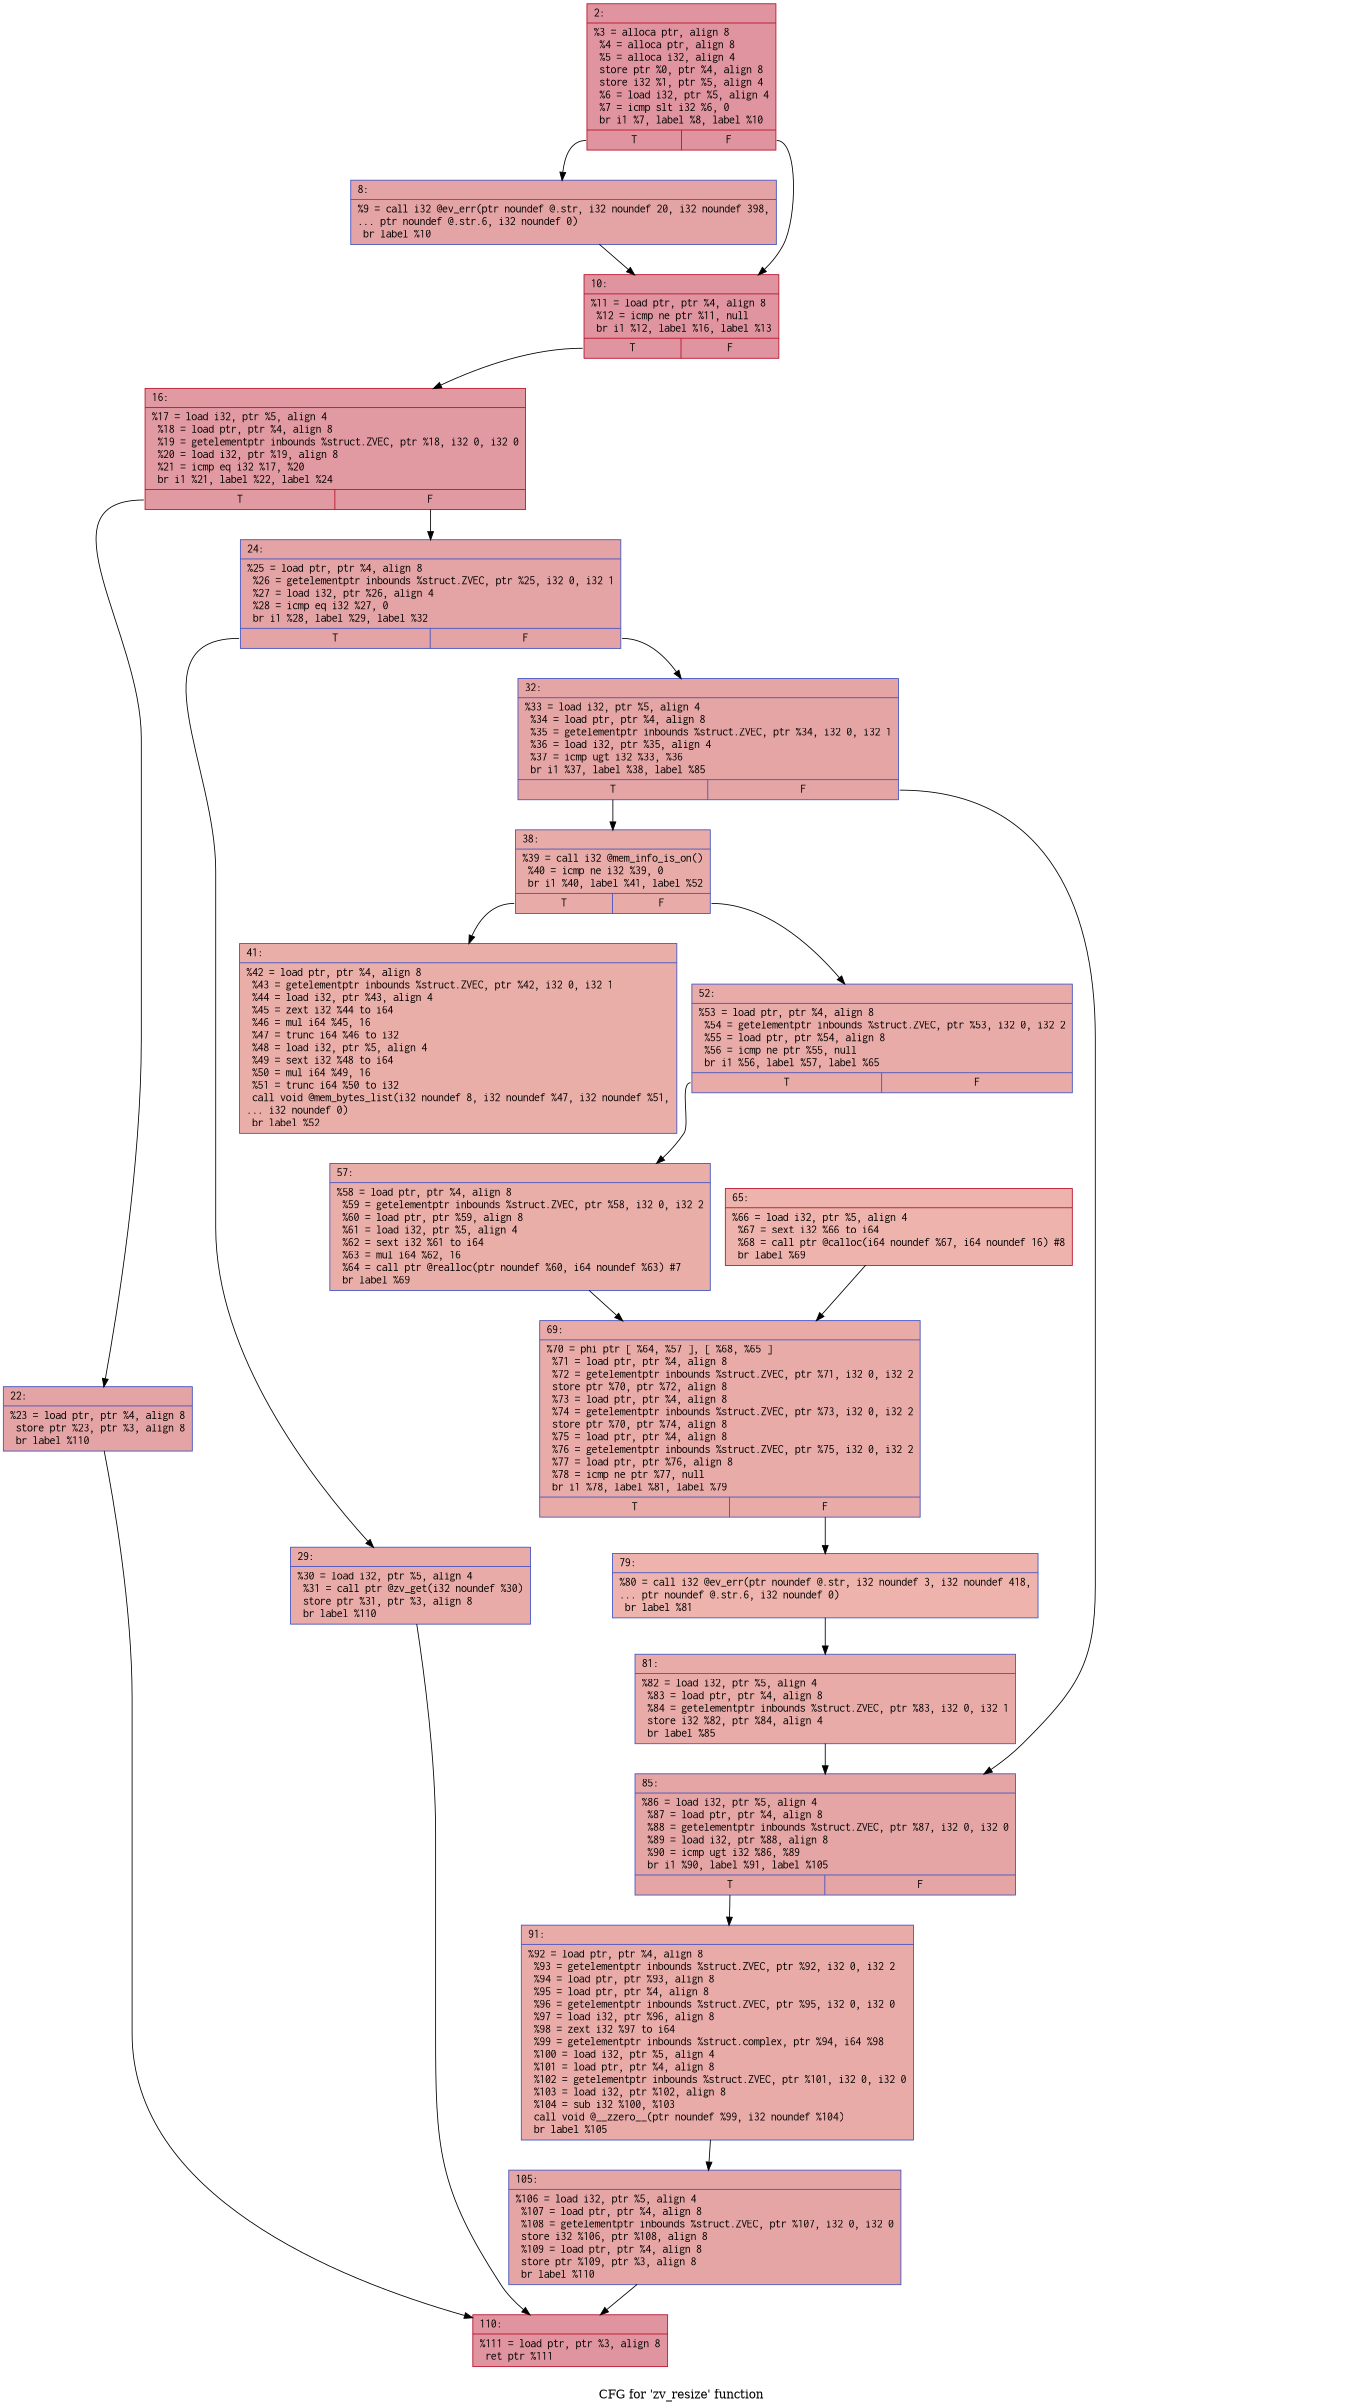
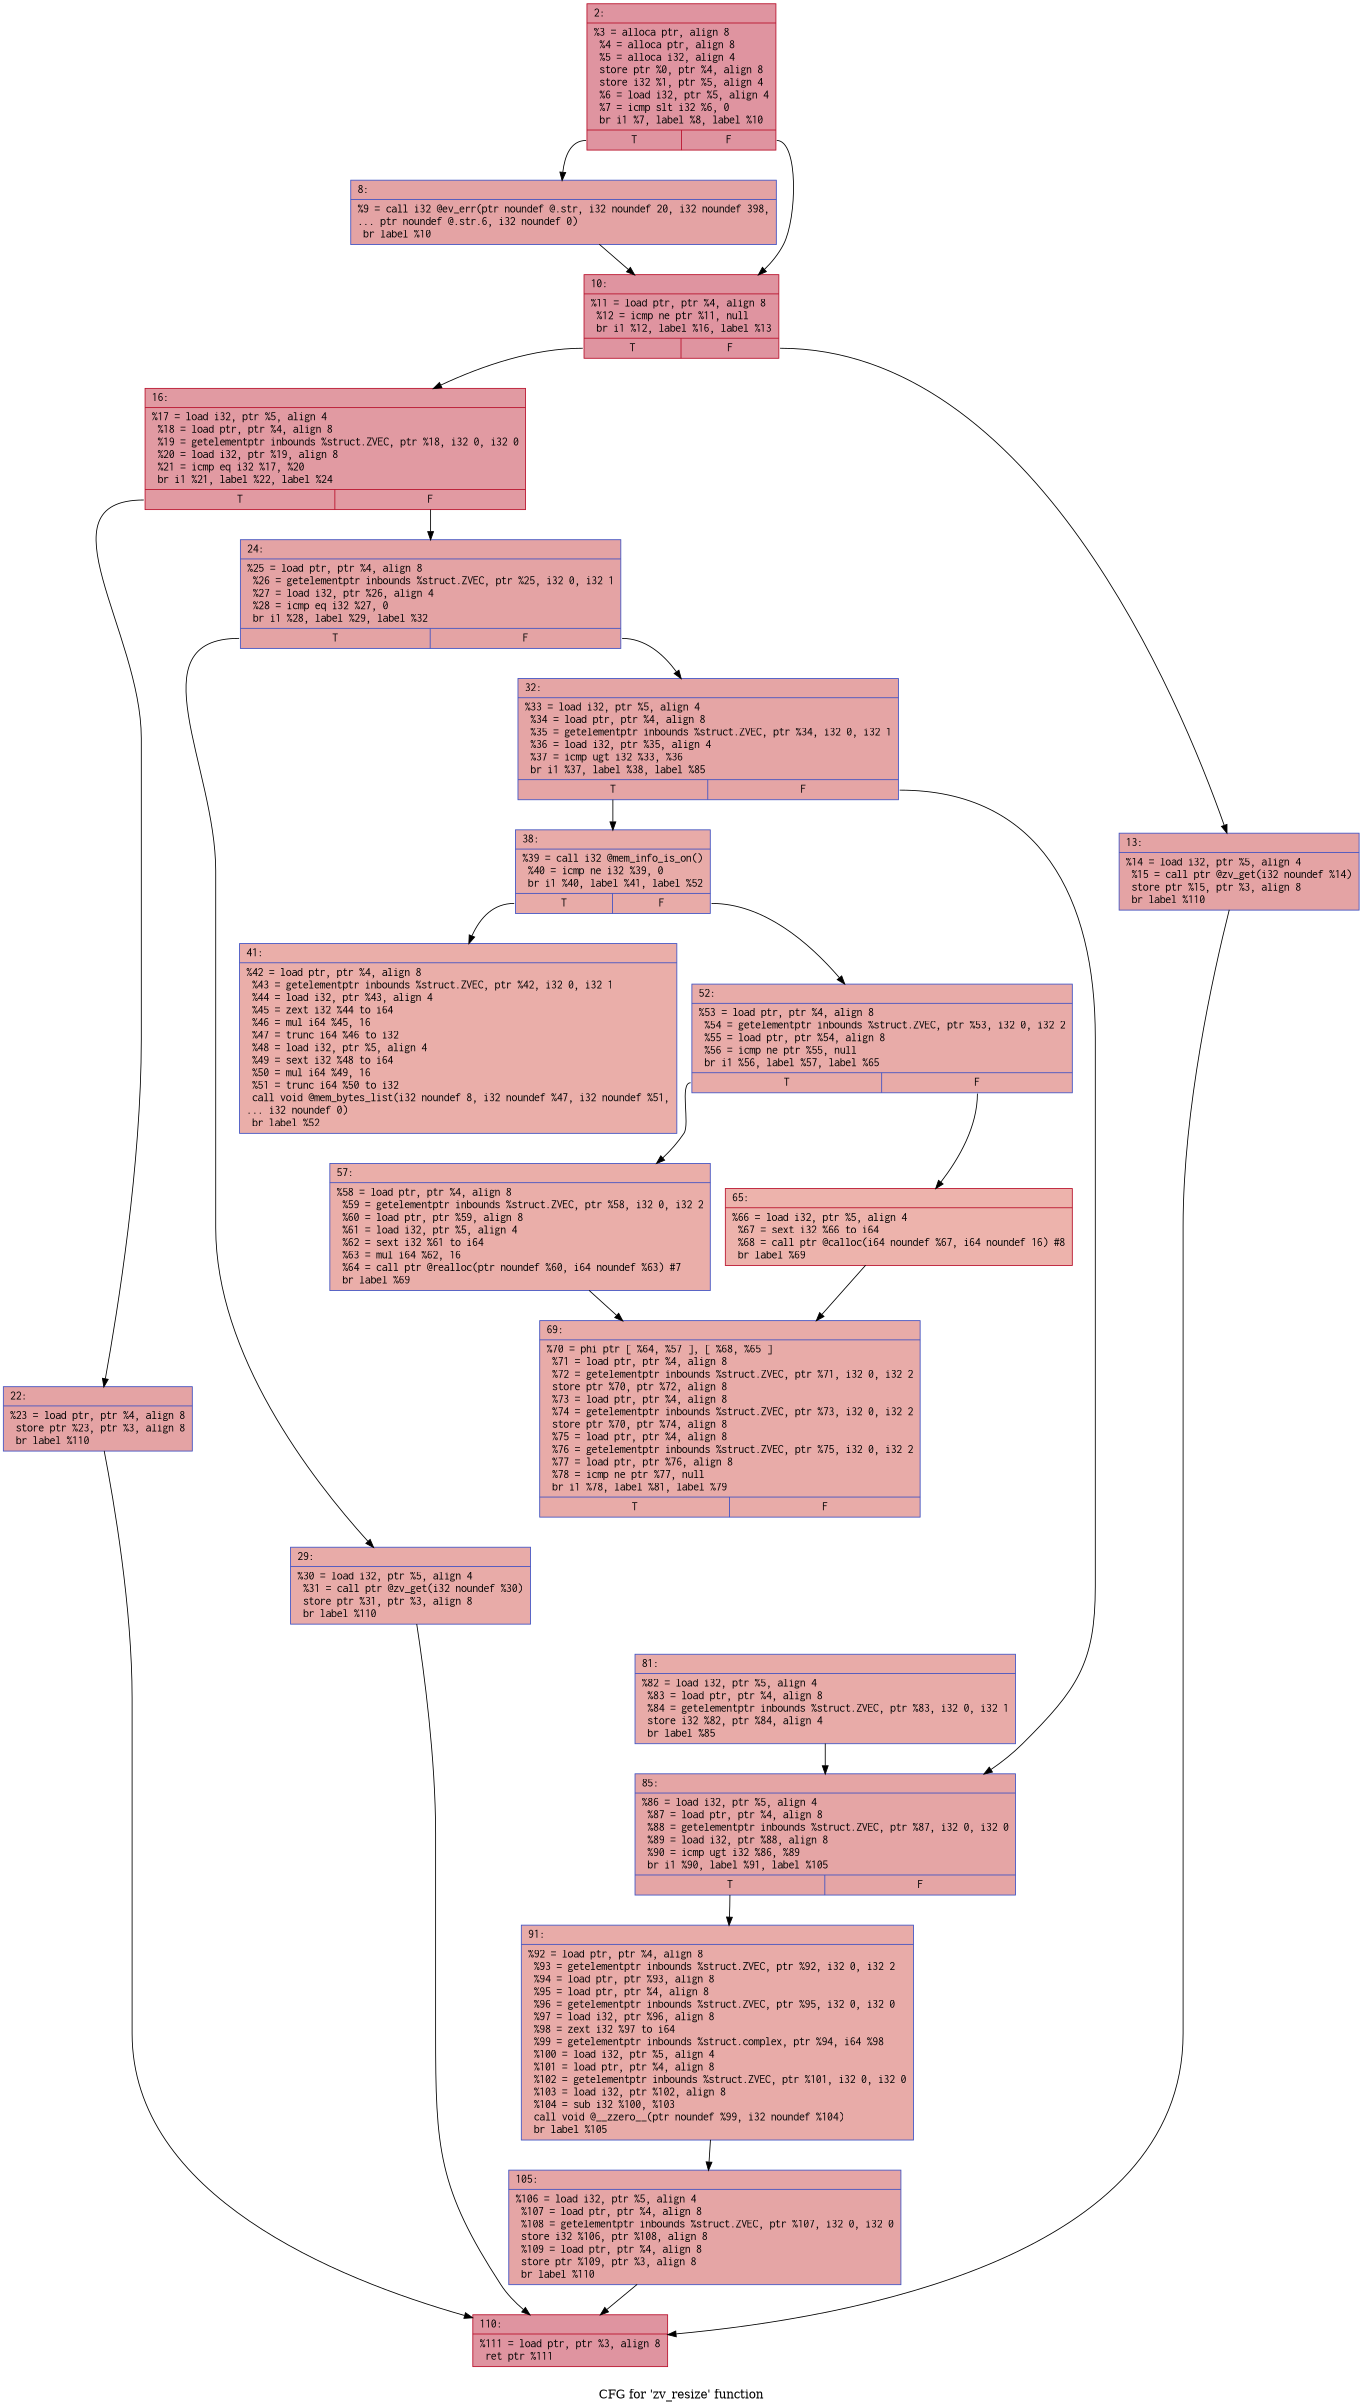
none -> (1239, 872)
none -> (966, 1141)
(825, 1586) -> none
